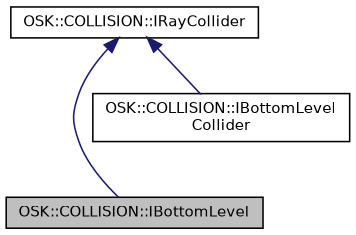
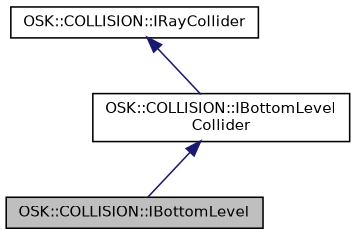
(74, 126) -> (169, 175)
